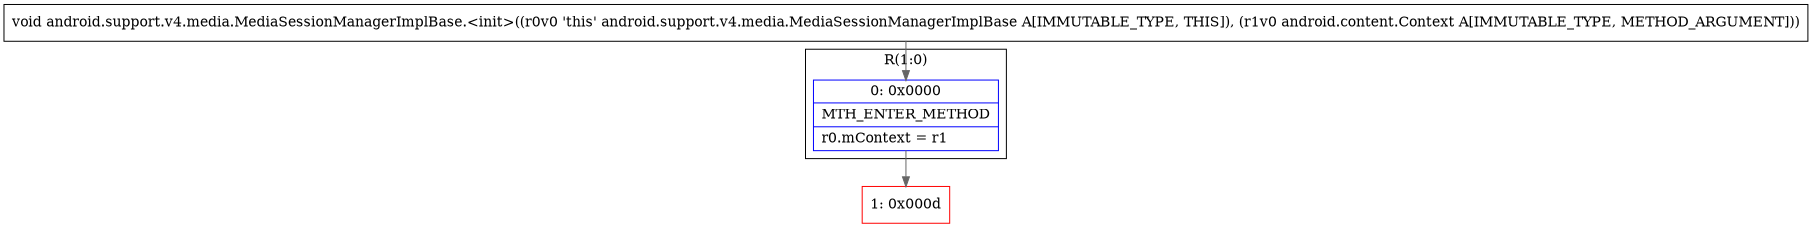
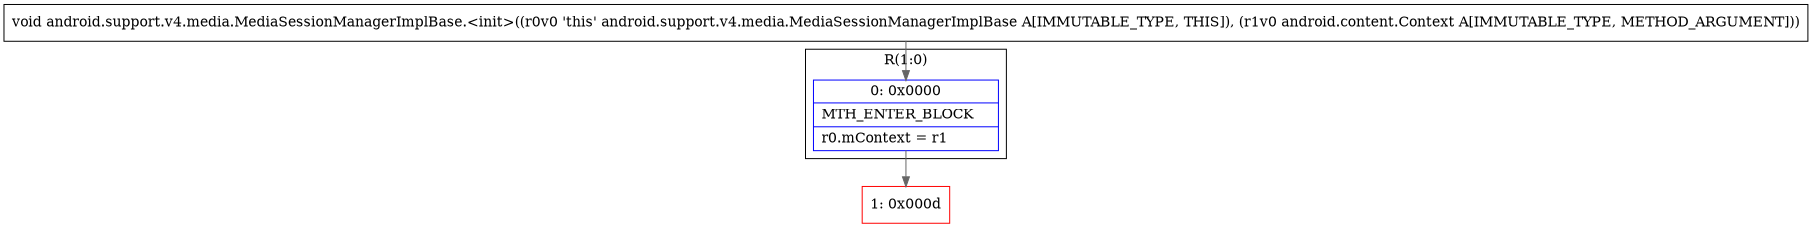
(906, 114) -> (898, 114)
